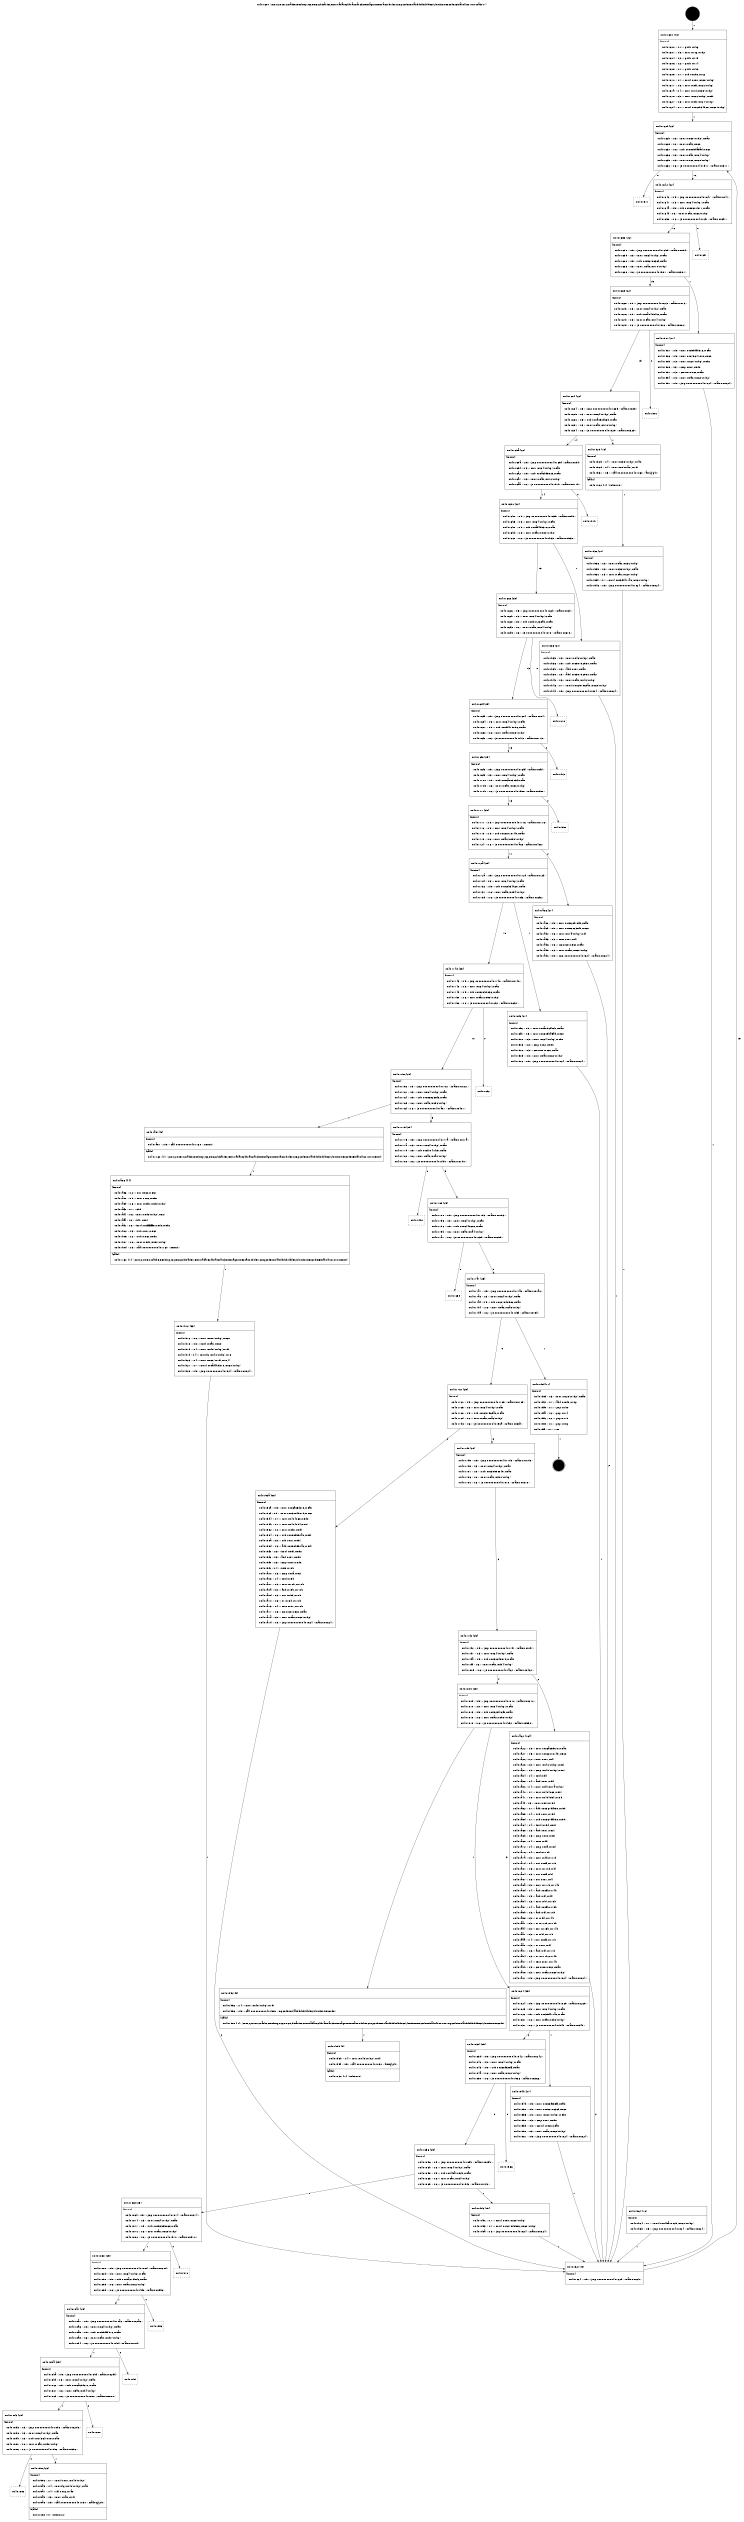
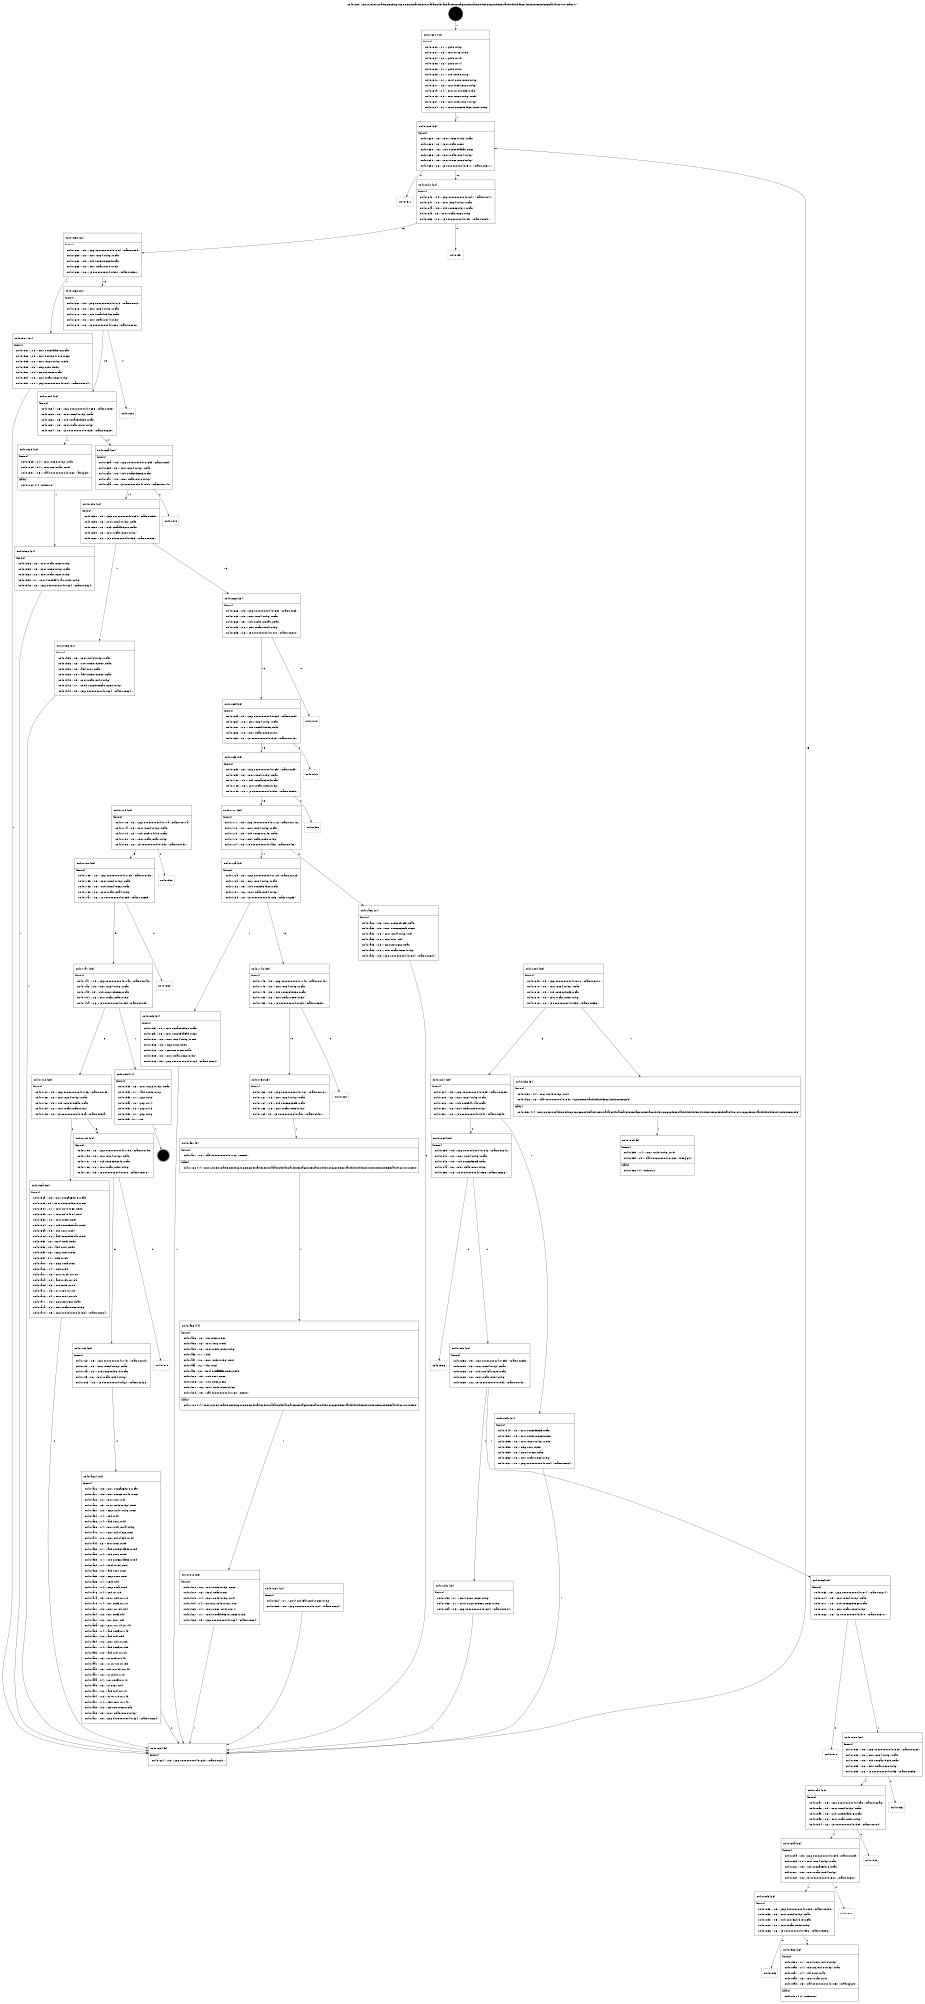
(431, 1117) -> none
none -> (162, 1366)
(497, 1679) -> none
